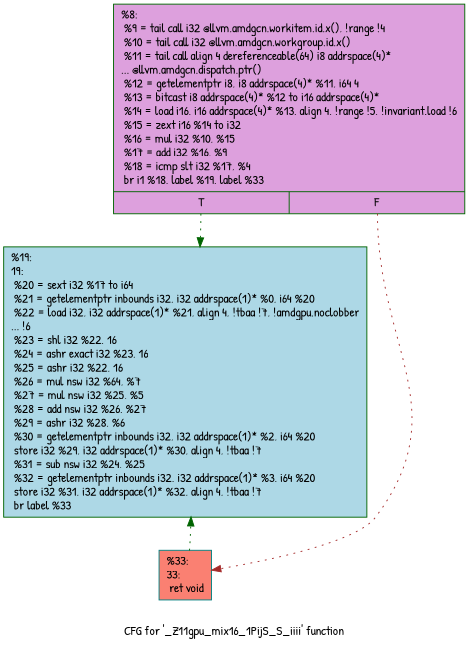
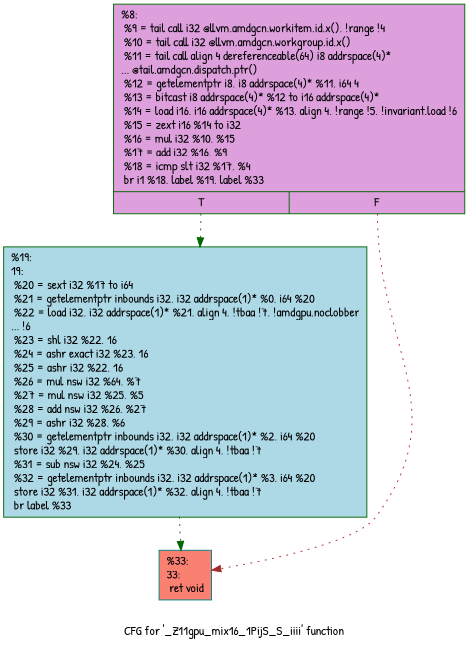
(192, 70) -> (189, 70)
(190, 538) -> (180, 529)
